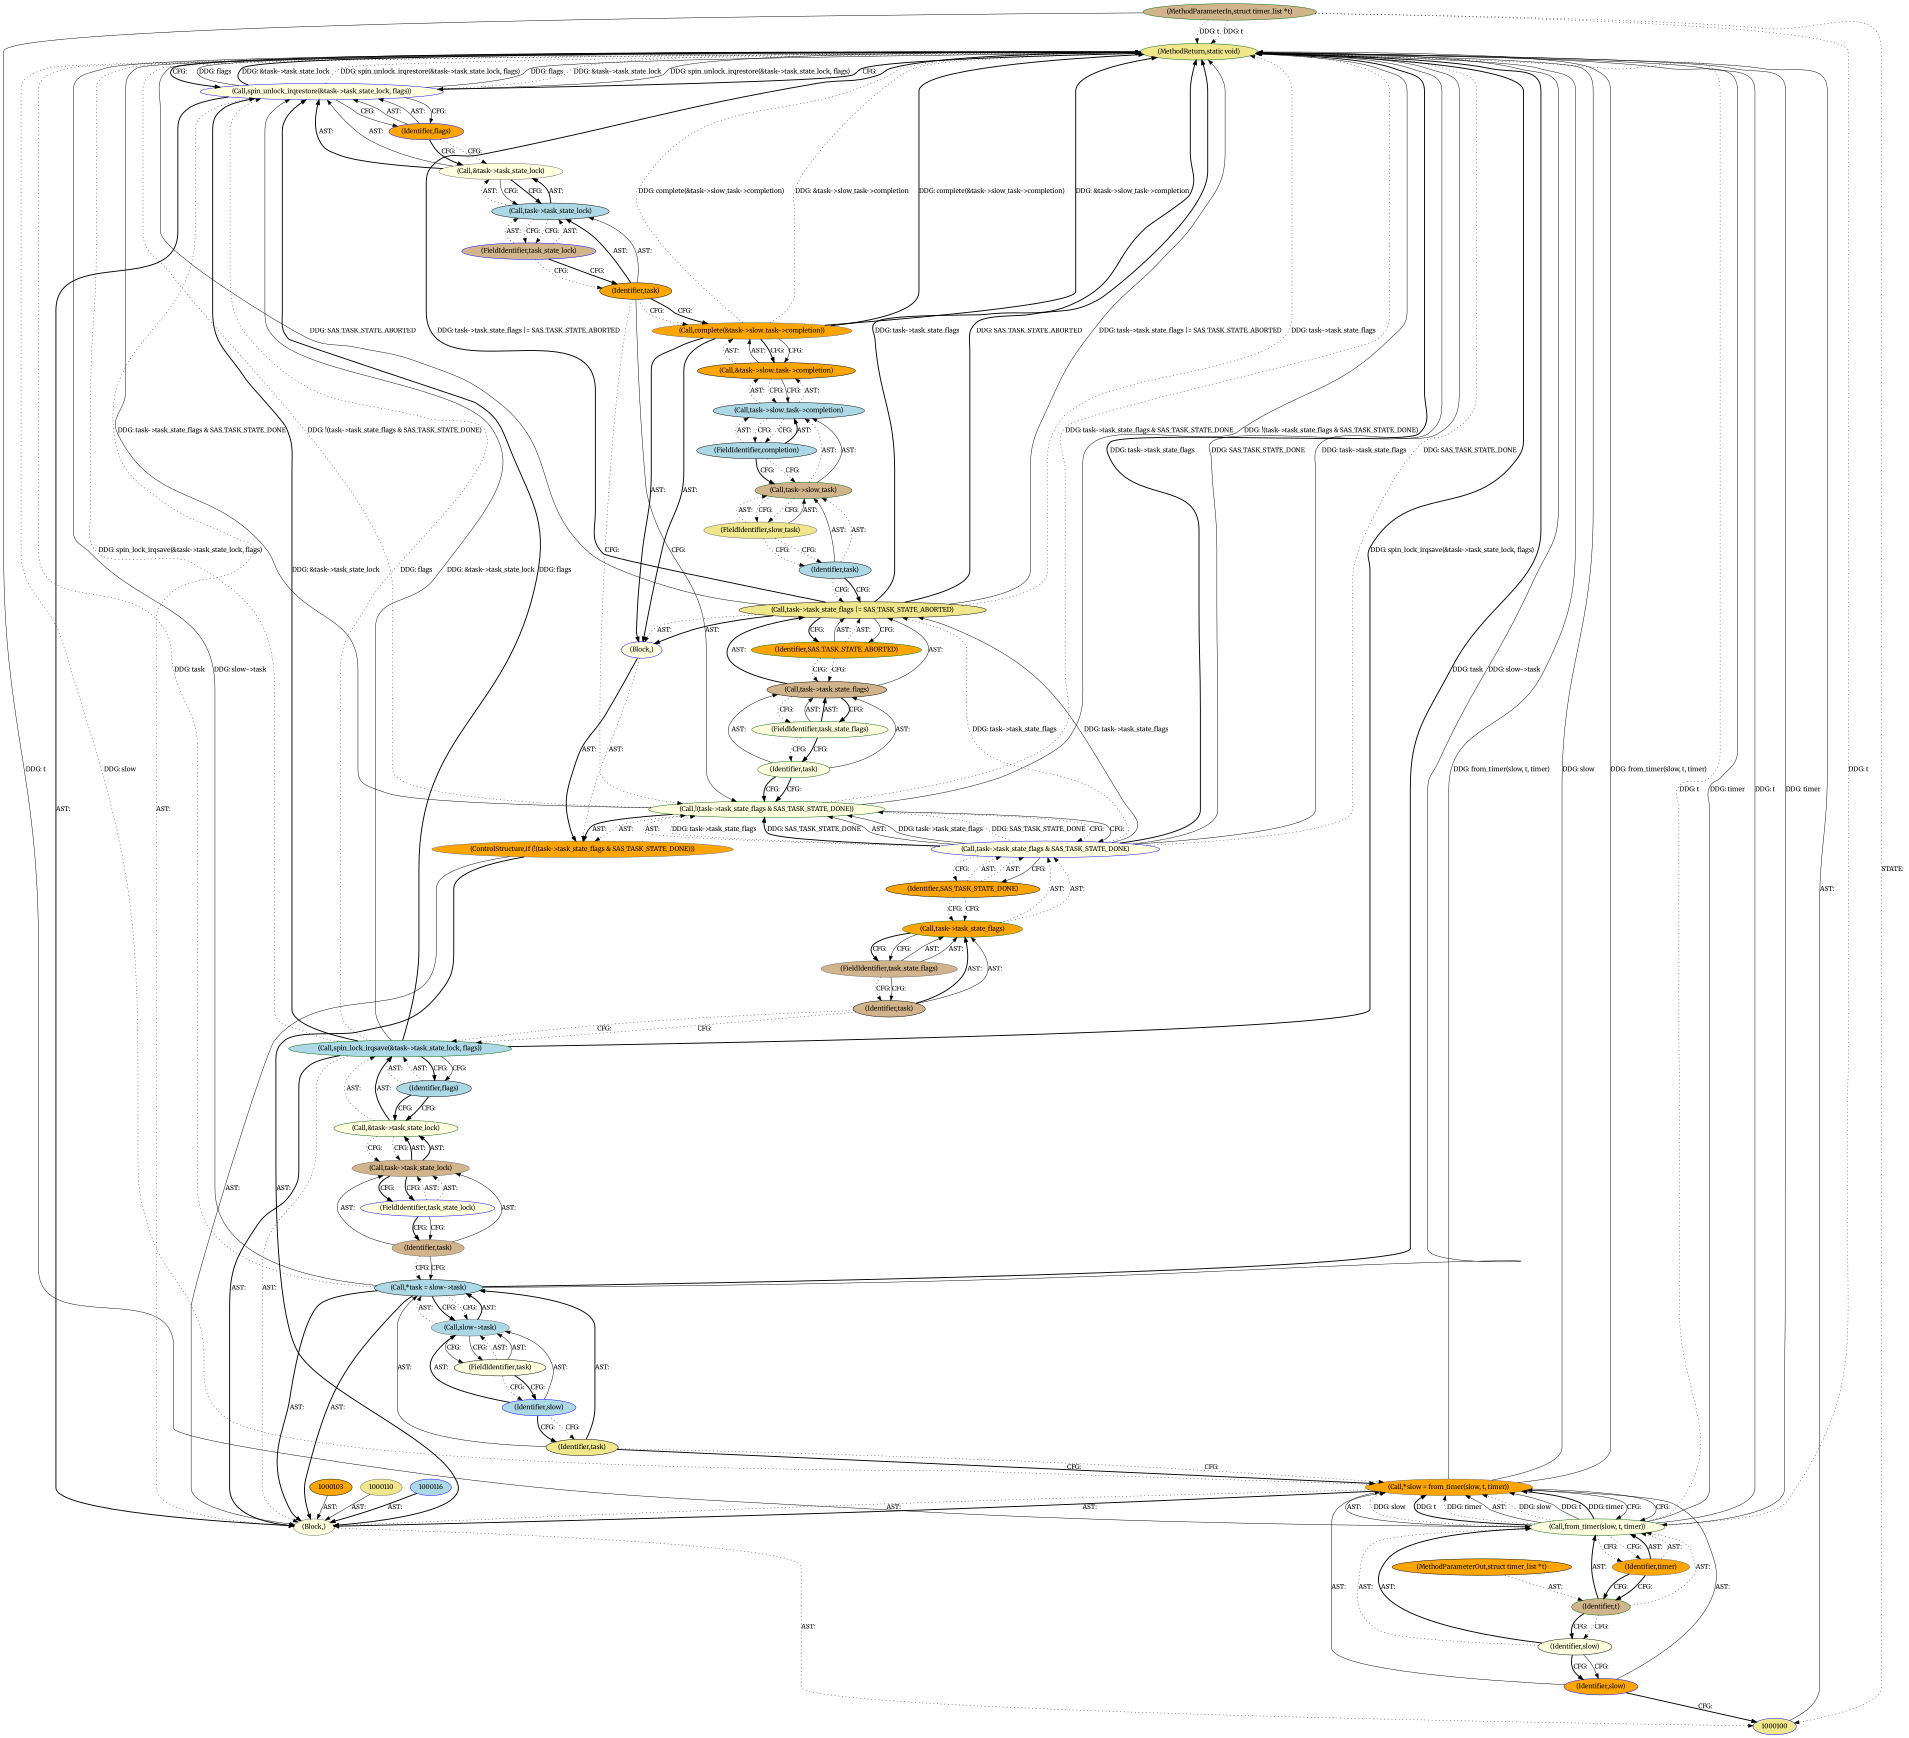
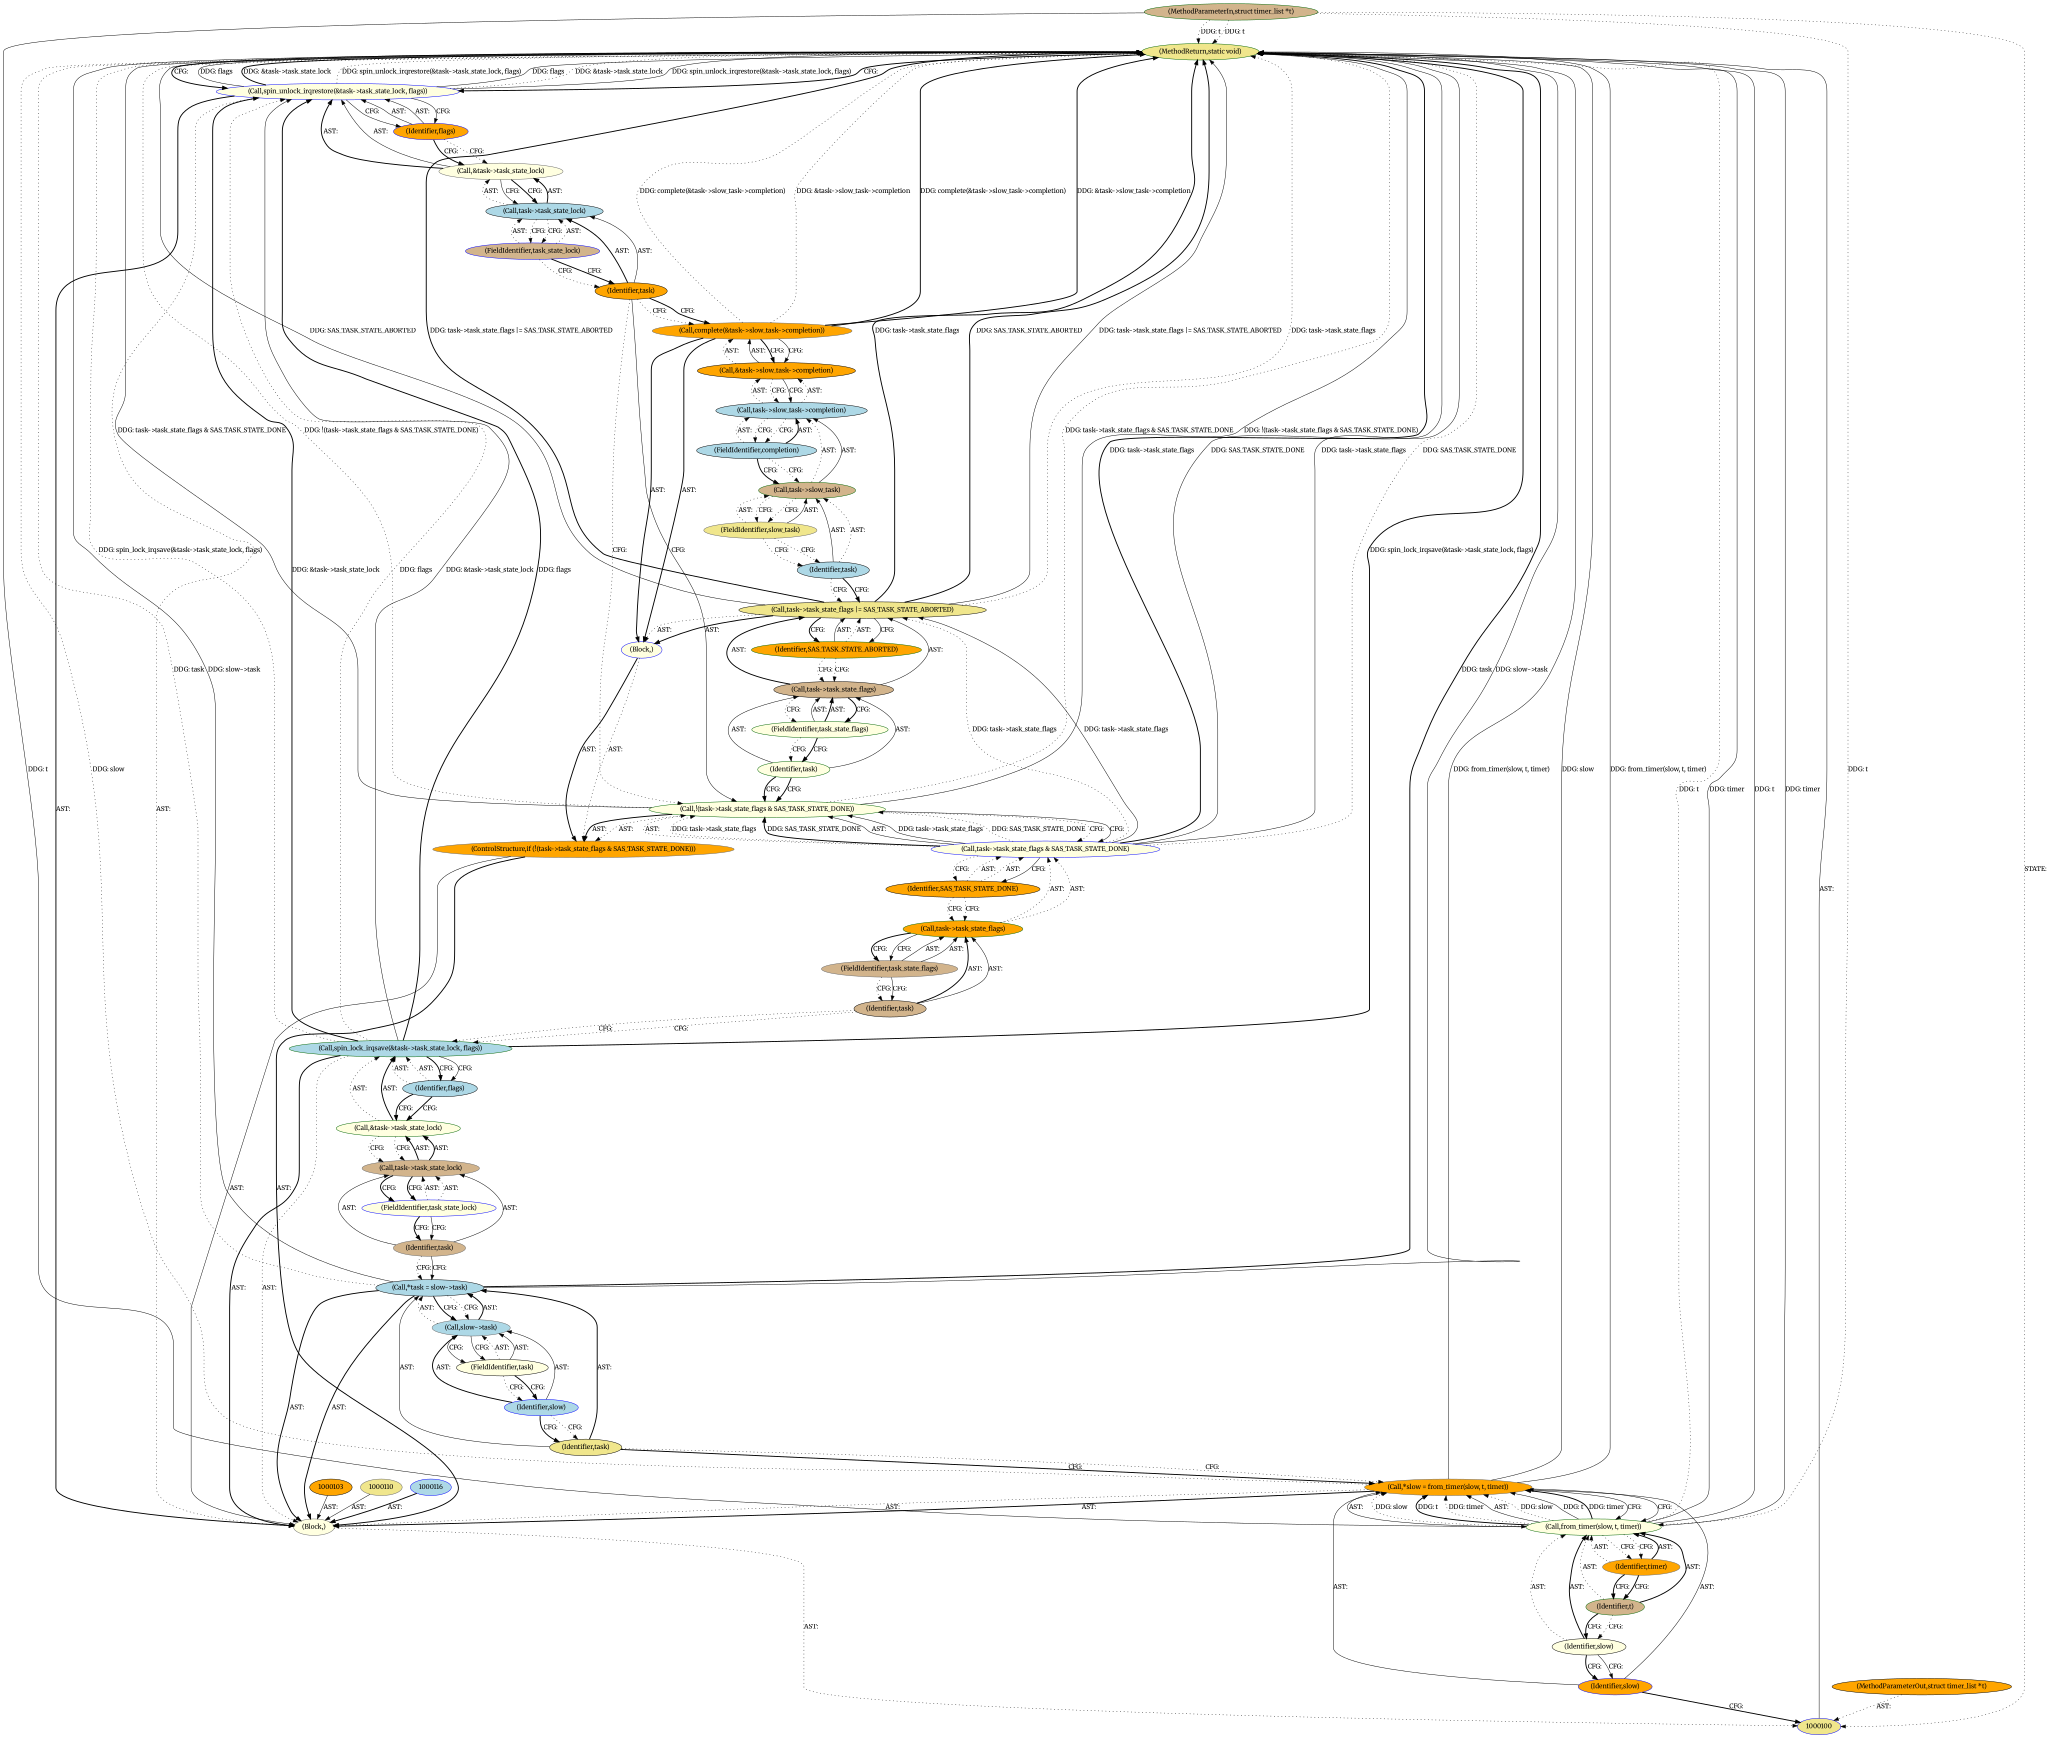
(1542, 1587) -> (1870, 1707)
